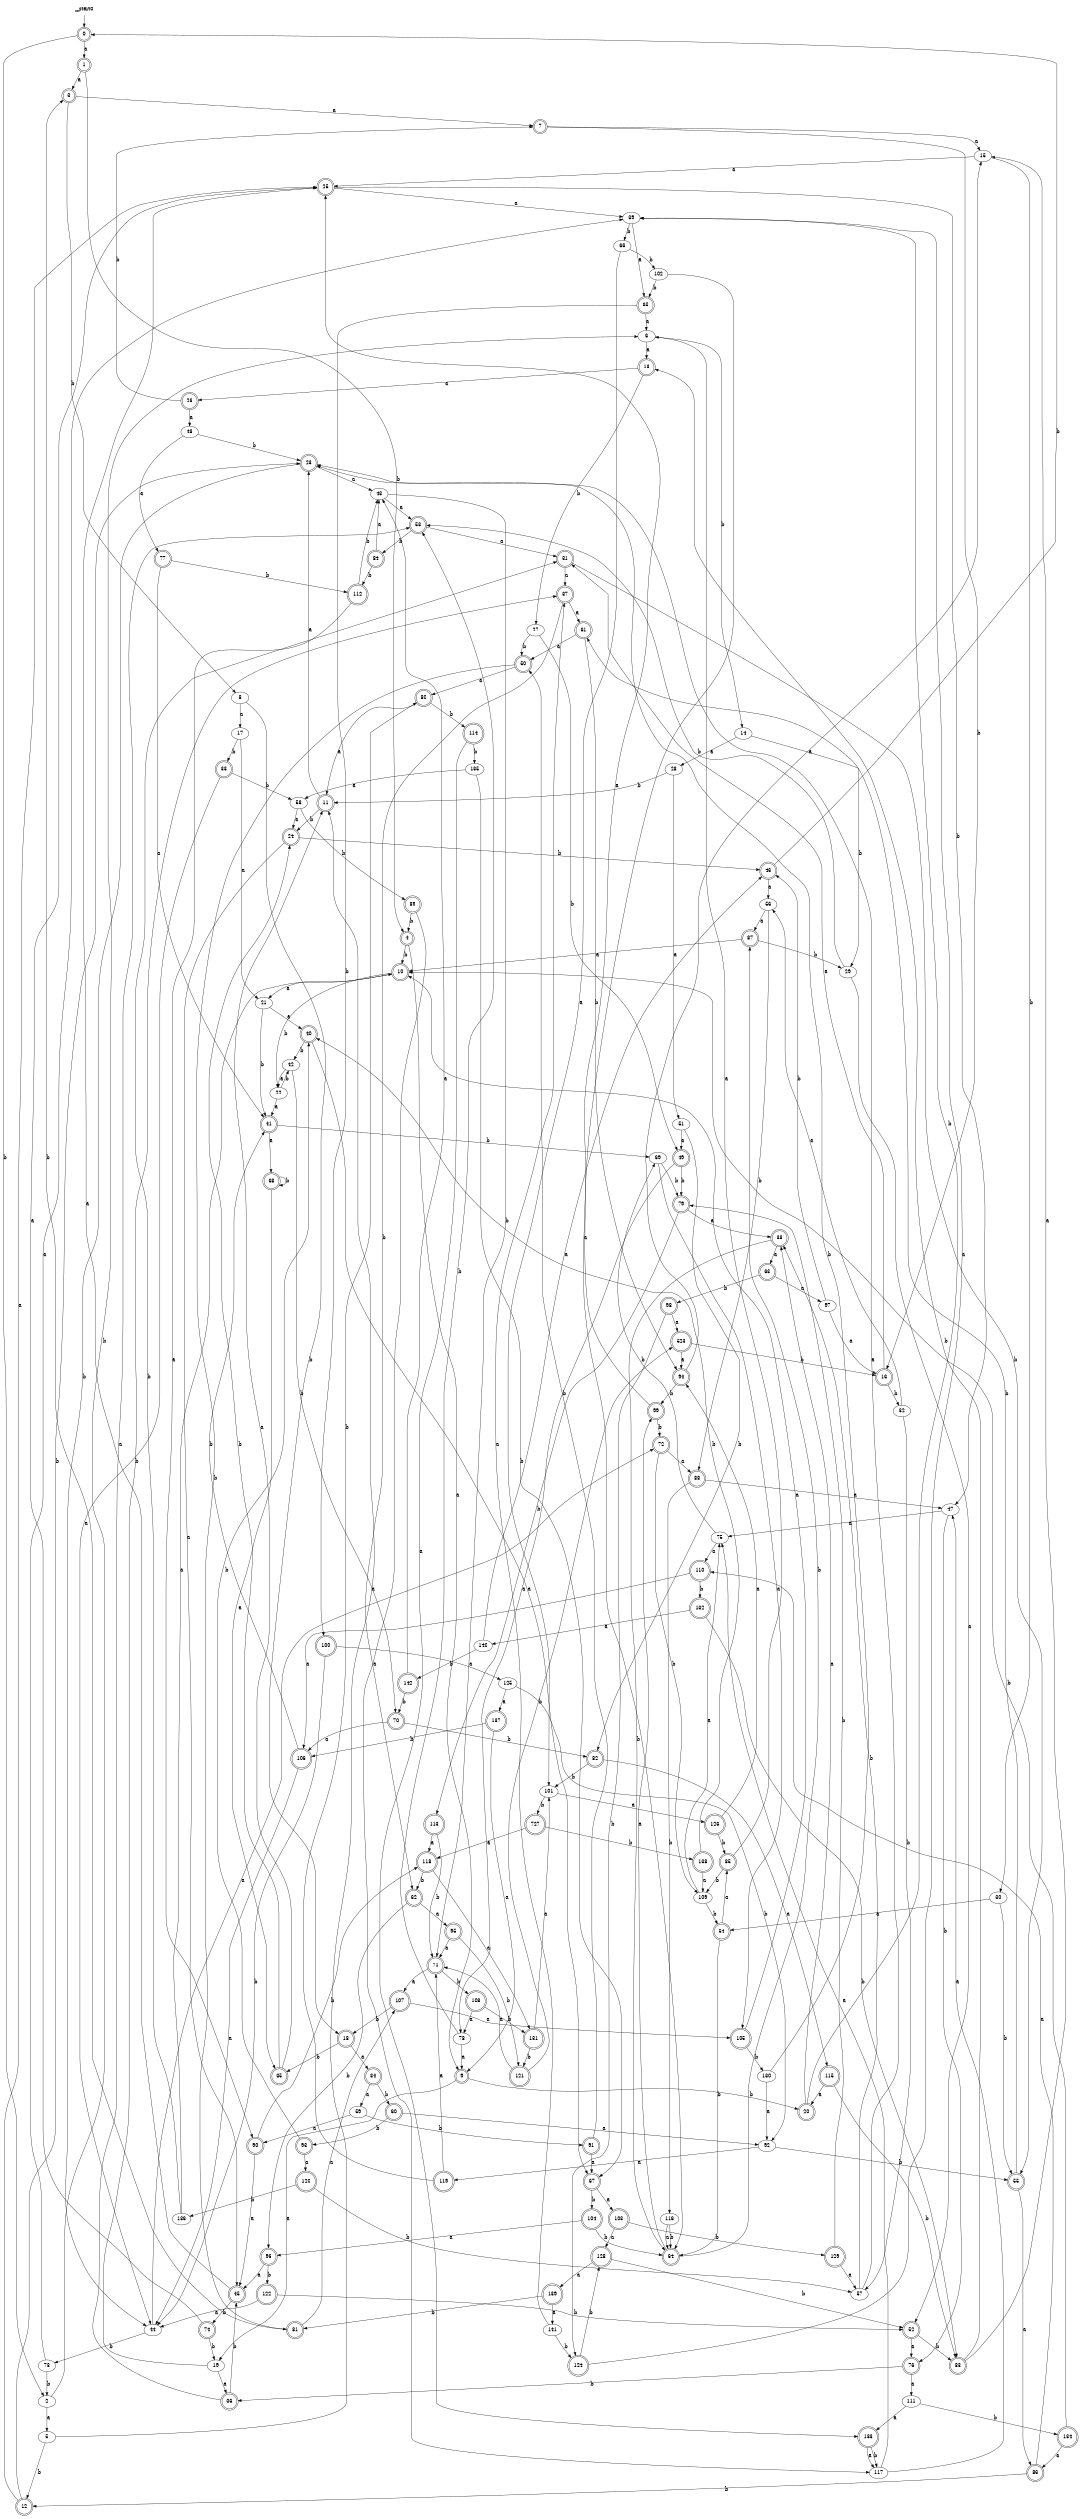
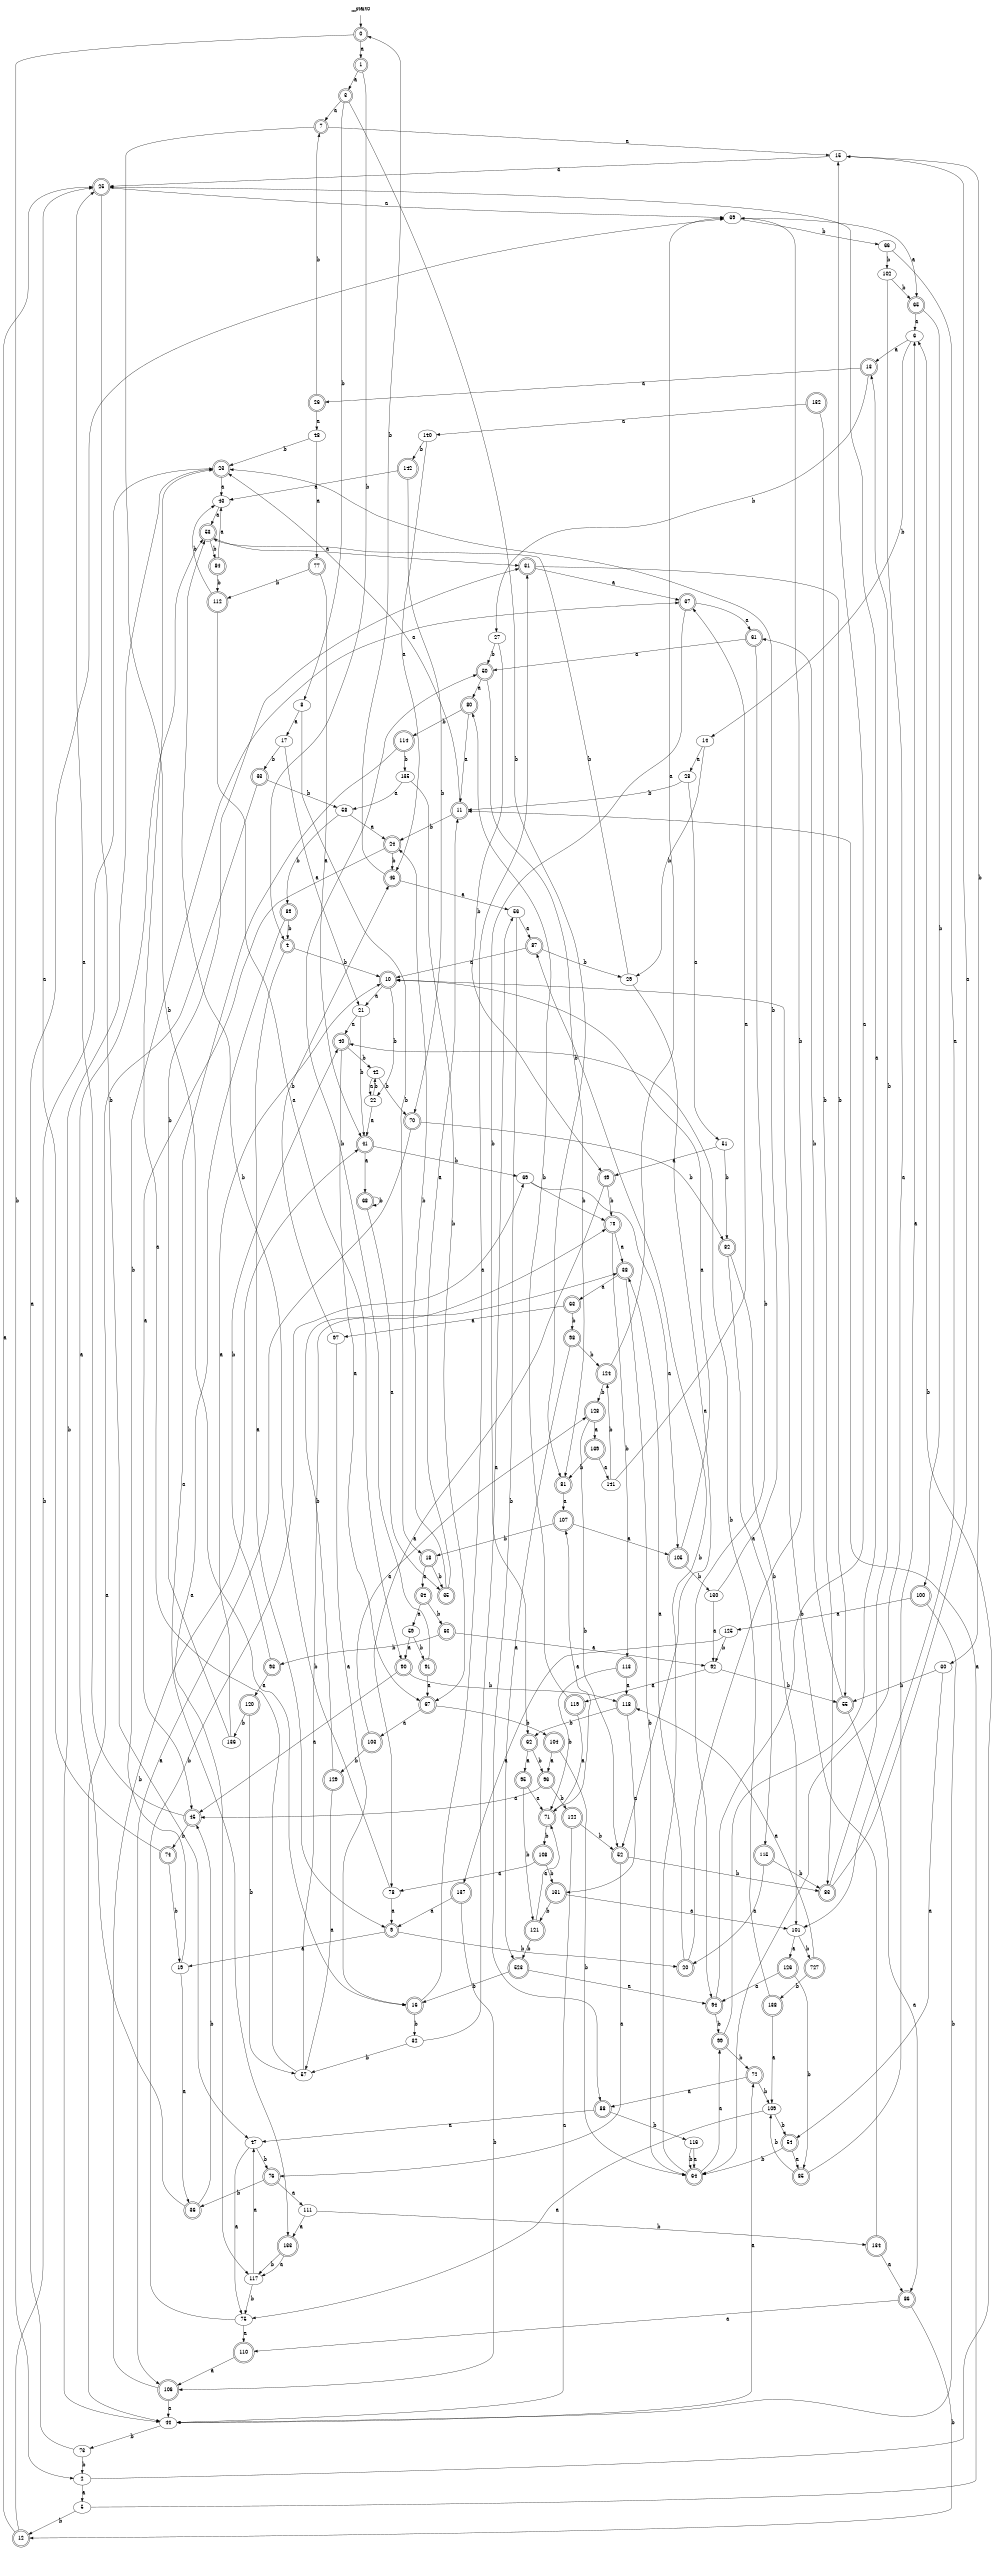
(505, 1179) -> none
(55, 1259) -> (515, 782)
(700, 1588) -> none
(844, 2001) -> (252, 2299)
